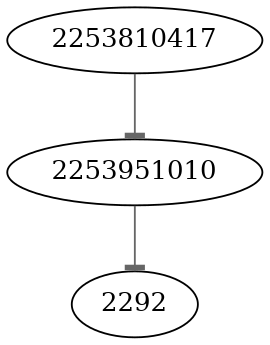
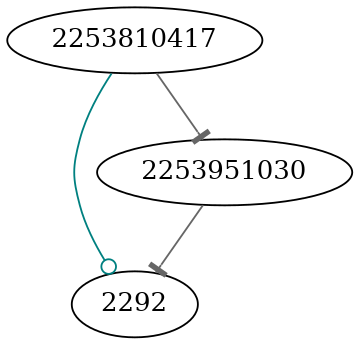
none -> (75, 166)
(135, 172) -> (225, 172)
